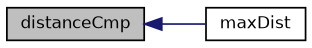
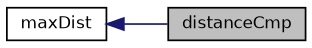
(184, 24) -> (146, 24)
